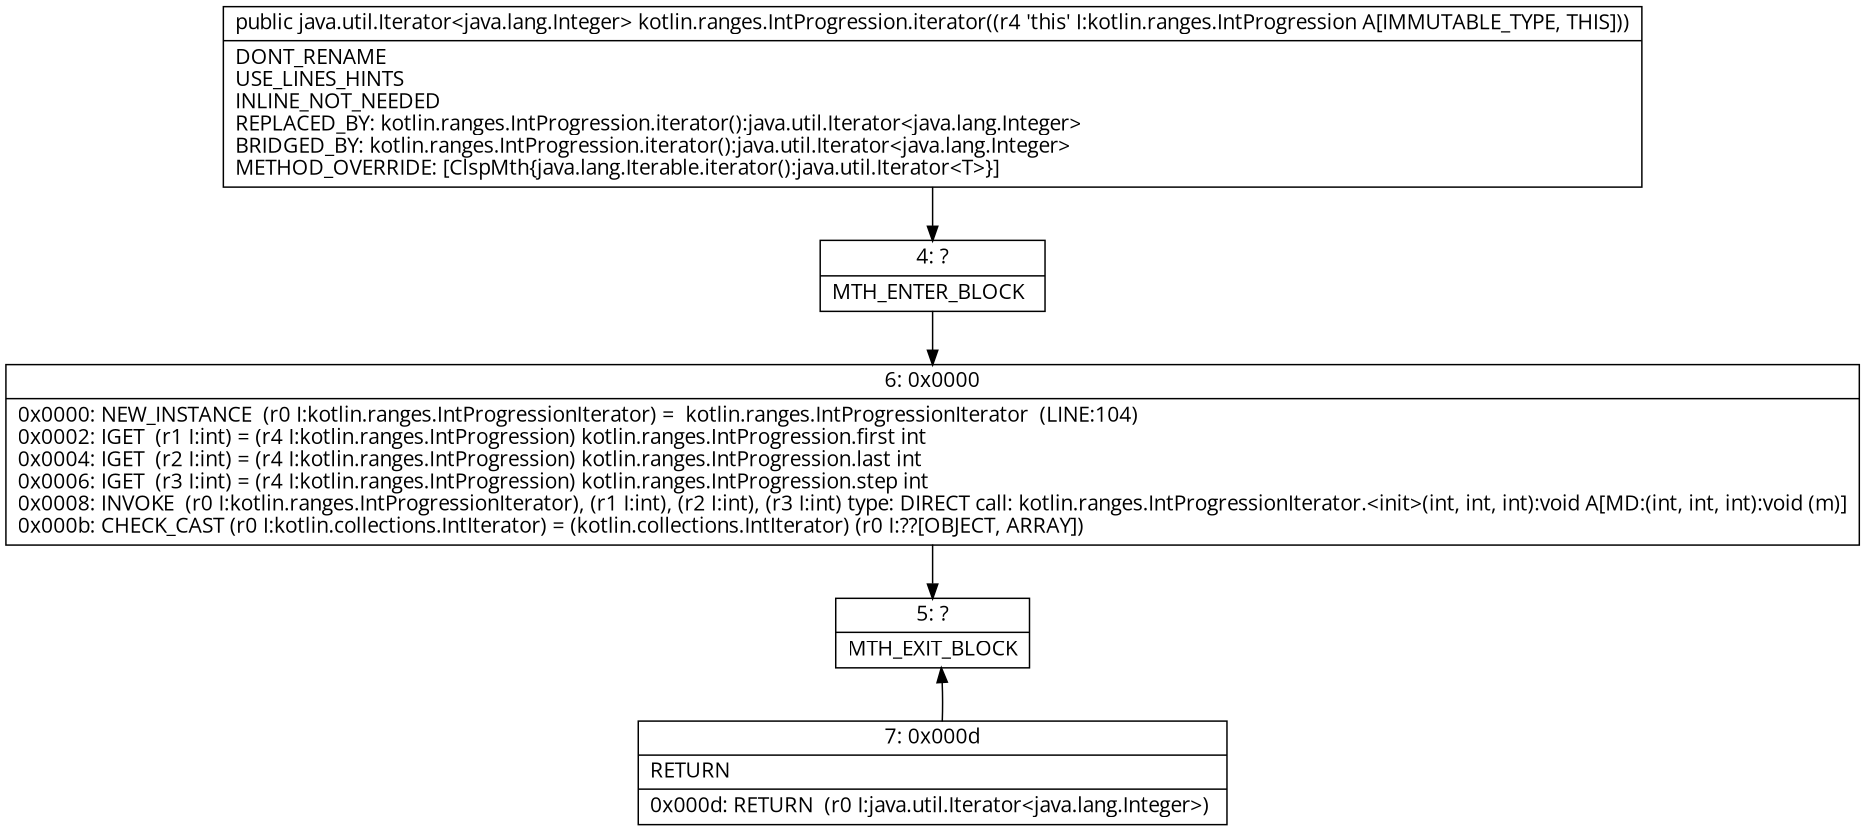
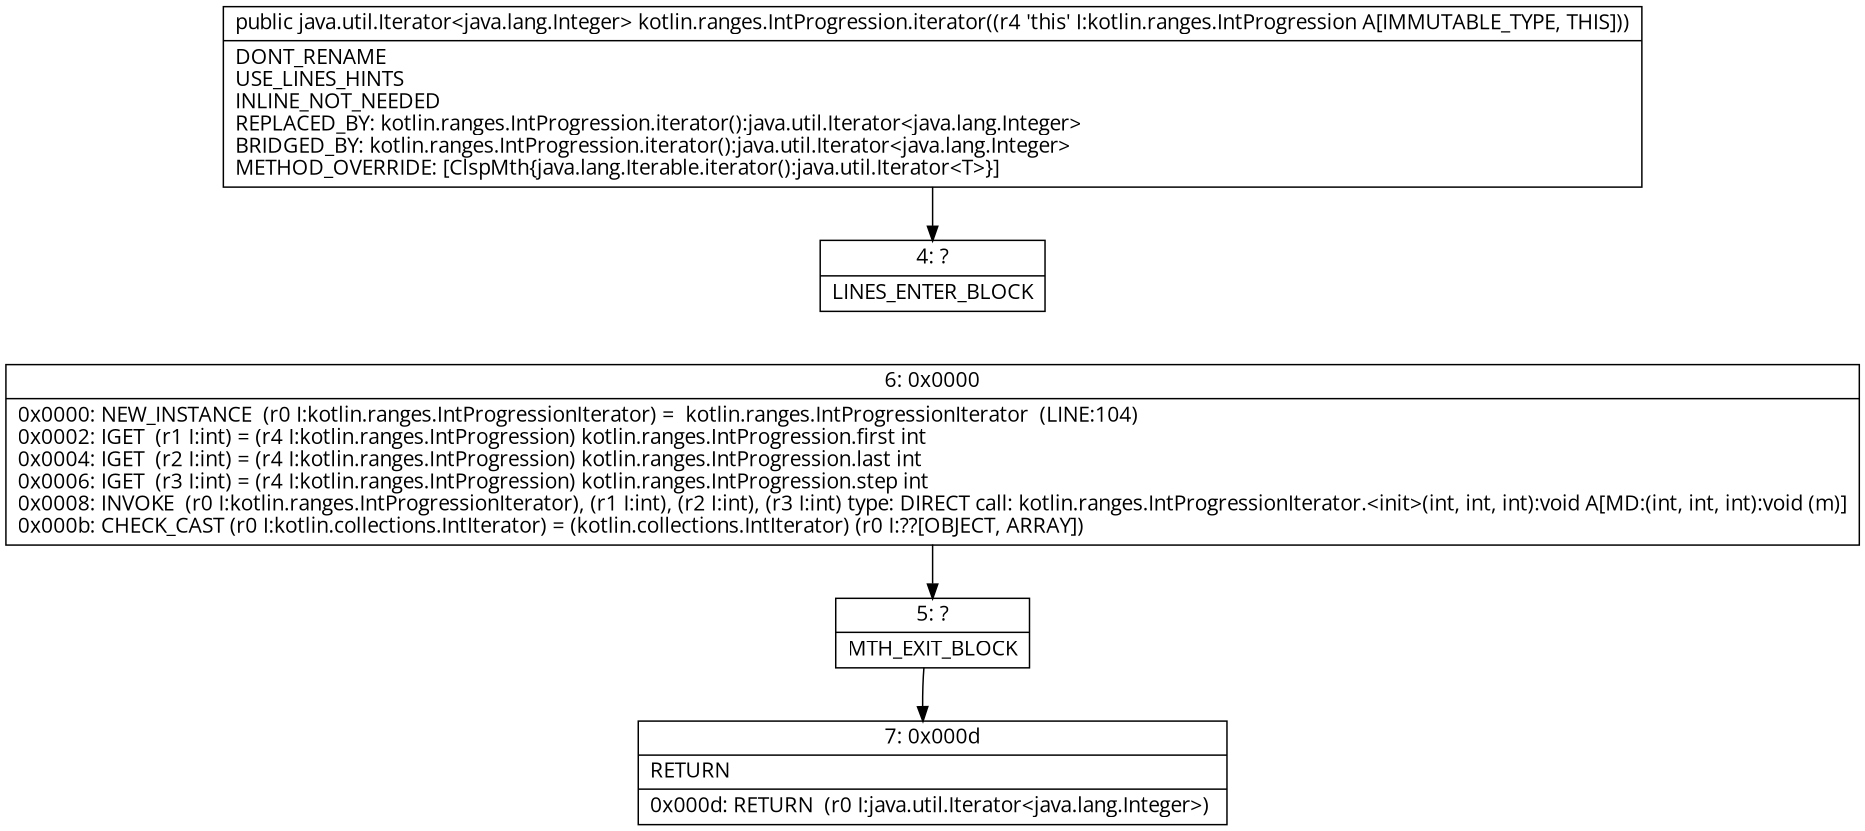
(928, 293) -> (933, 293)
(933, 331) -> none
(943, 702) -> (923, 687)
